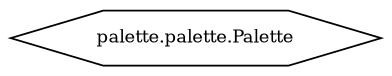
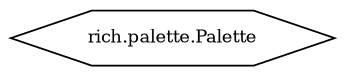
(196, 38) -> (173, 38)
